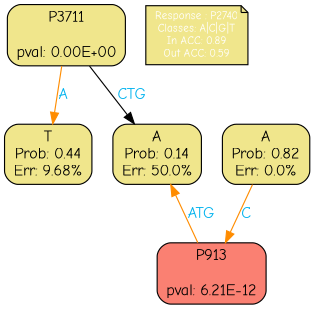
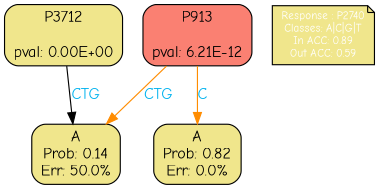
(66, 35) -> (64, 35)
(48, 154) -> none
(241, 208) -> (197, 89)
(201, 214) -> (158, 95)
